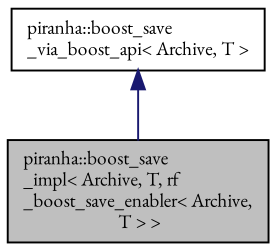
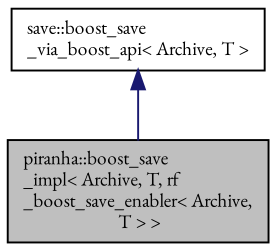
(138, 40) -> (138, 40)
